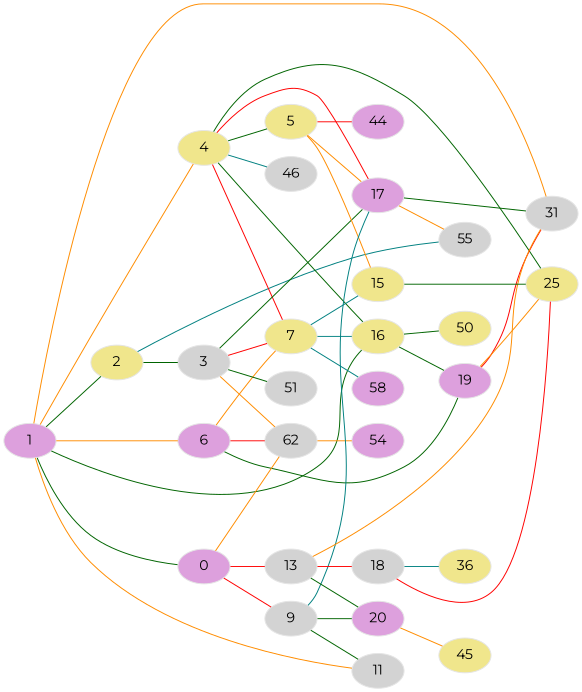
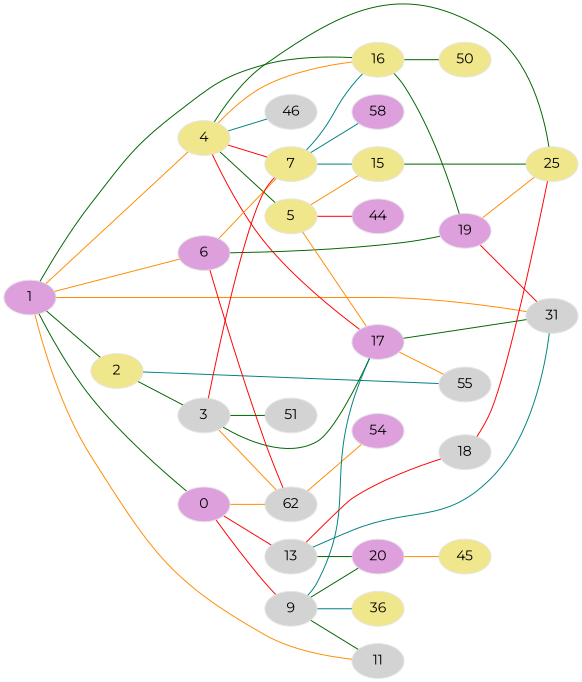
(290, 243) -> (279, 80)
(477, 427) -> (478, 490)
(422, 566) -> (335, 609)
